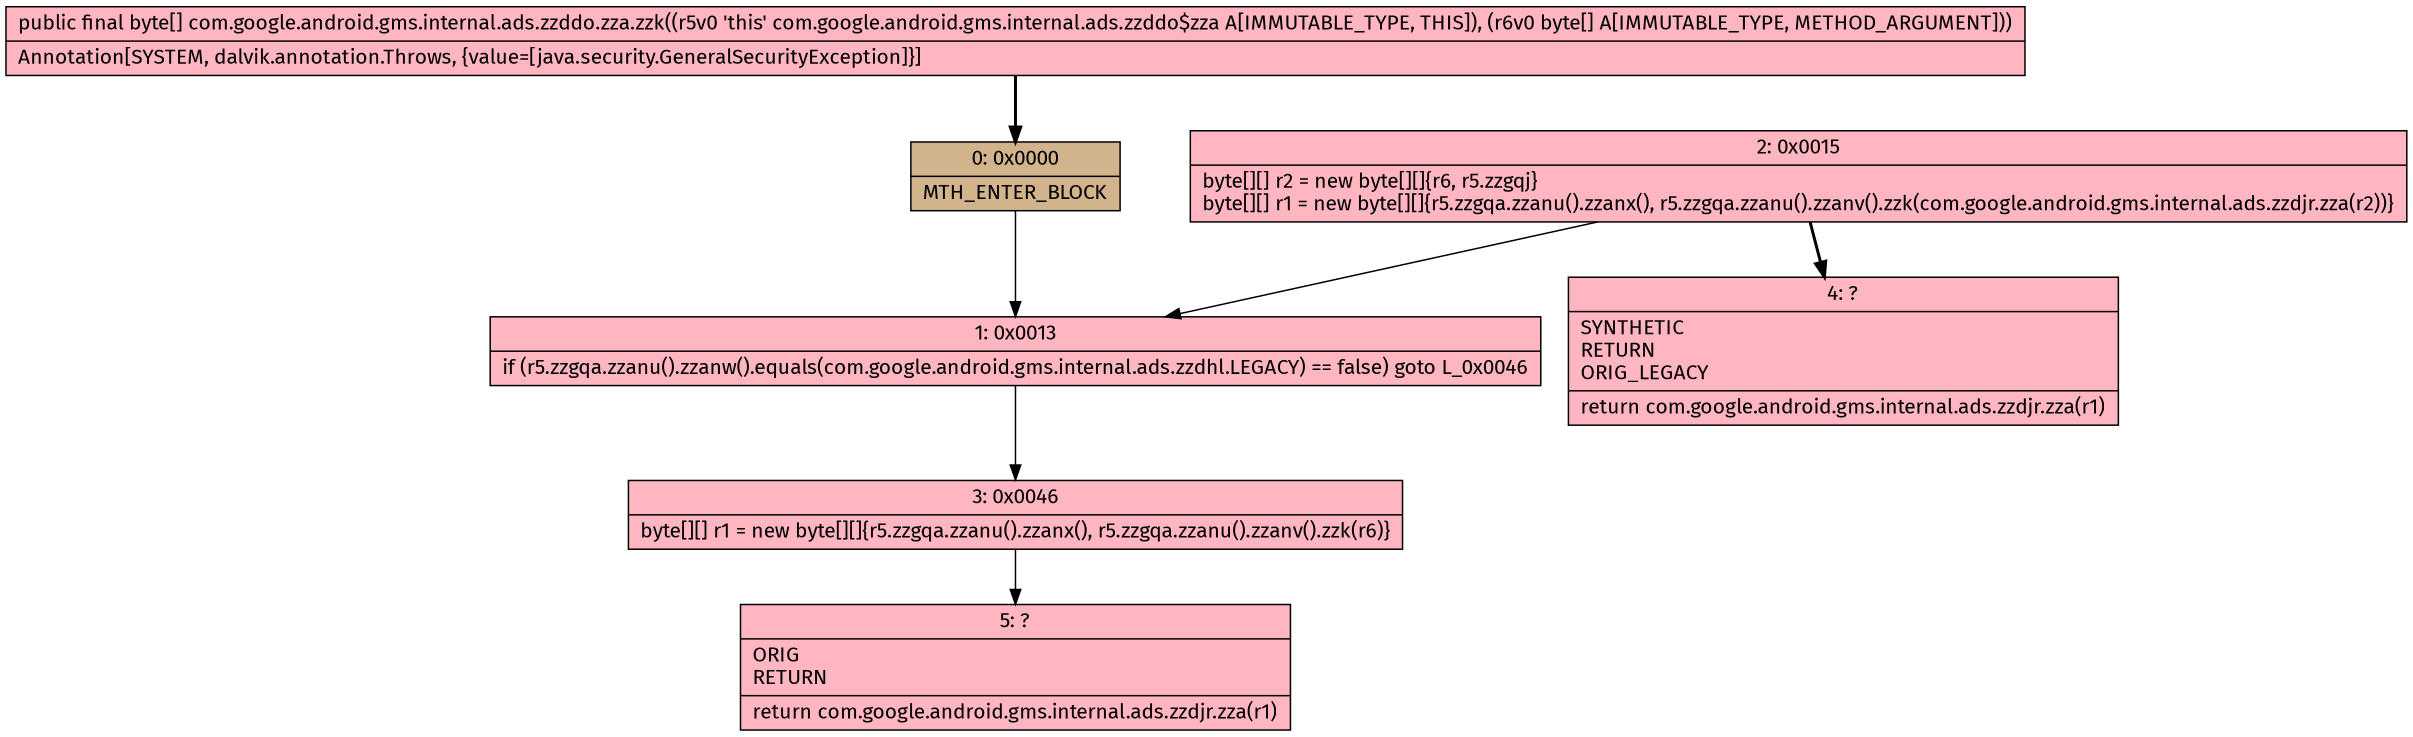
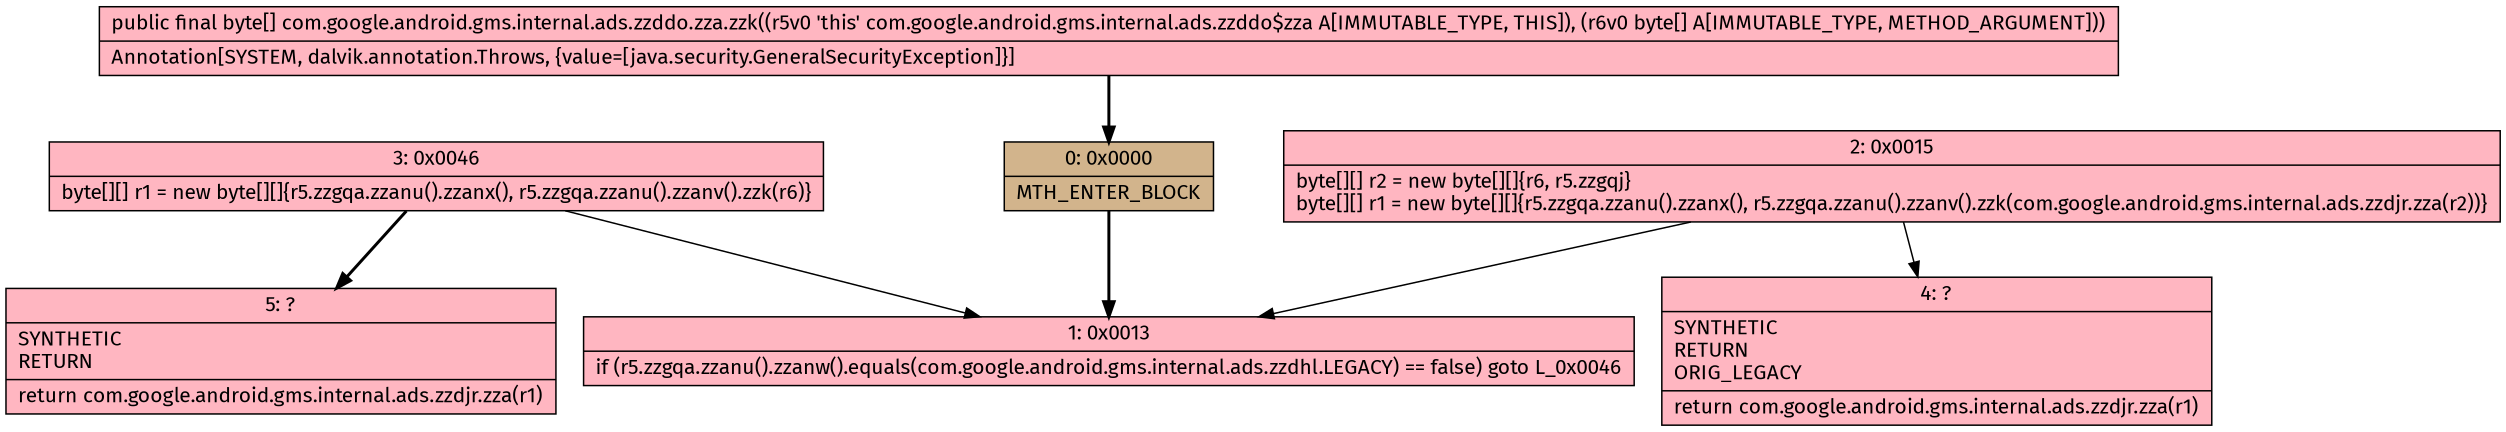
(1815, 242) -> (1909, 242)
(1015, 256) -> (1109, 256)
(1015, 425) -> (765, 262)
(1015, 569) -> (377, 244)
(776, 655) -> (70, 339)
